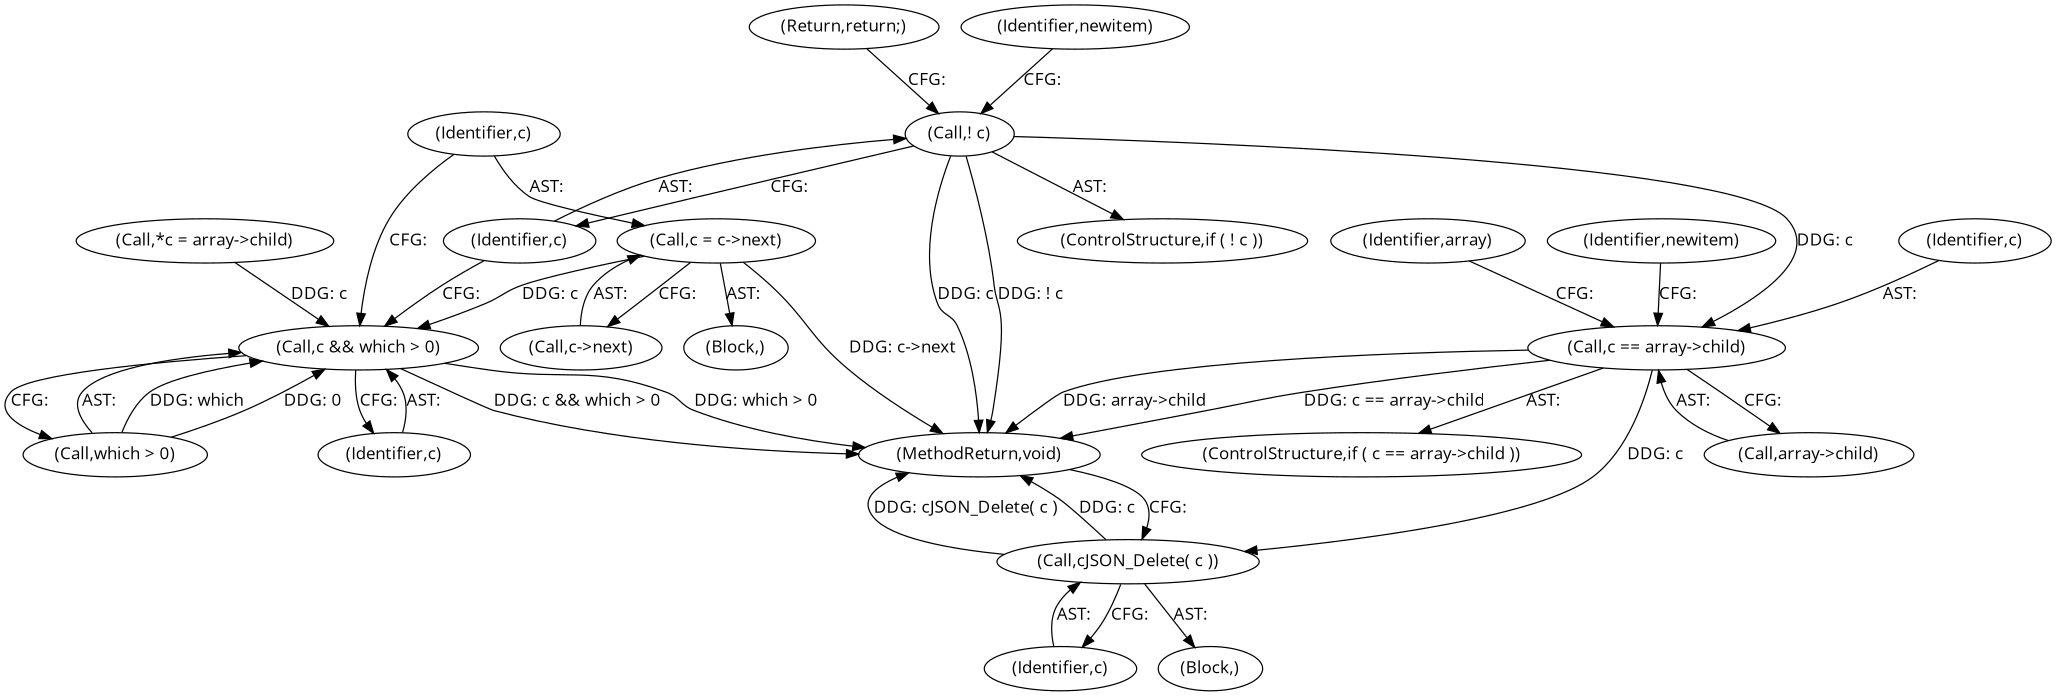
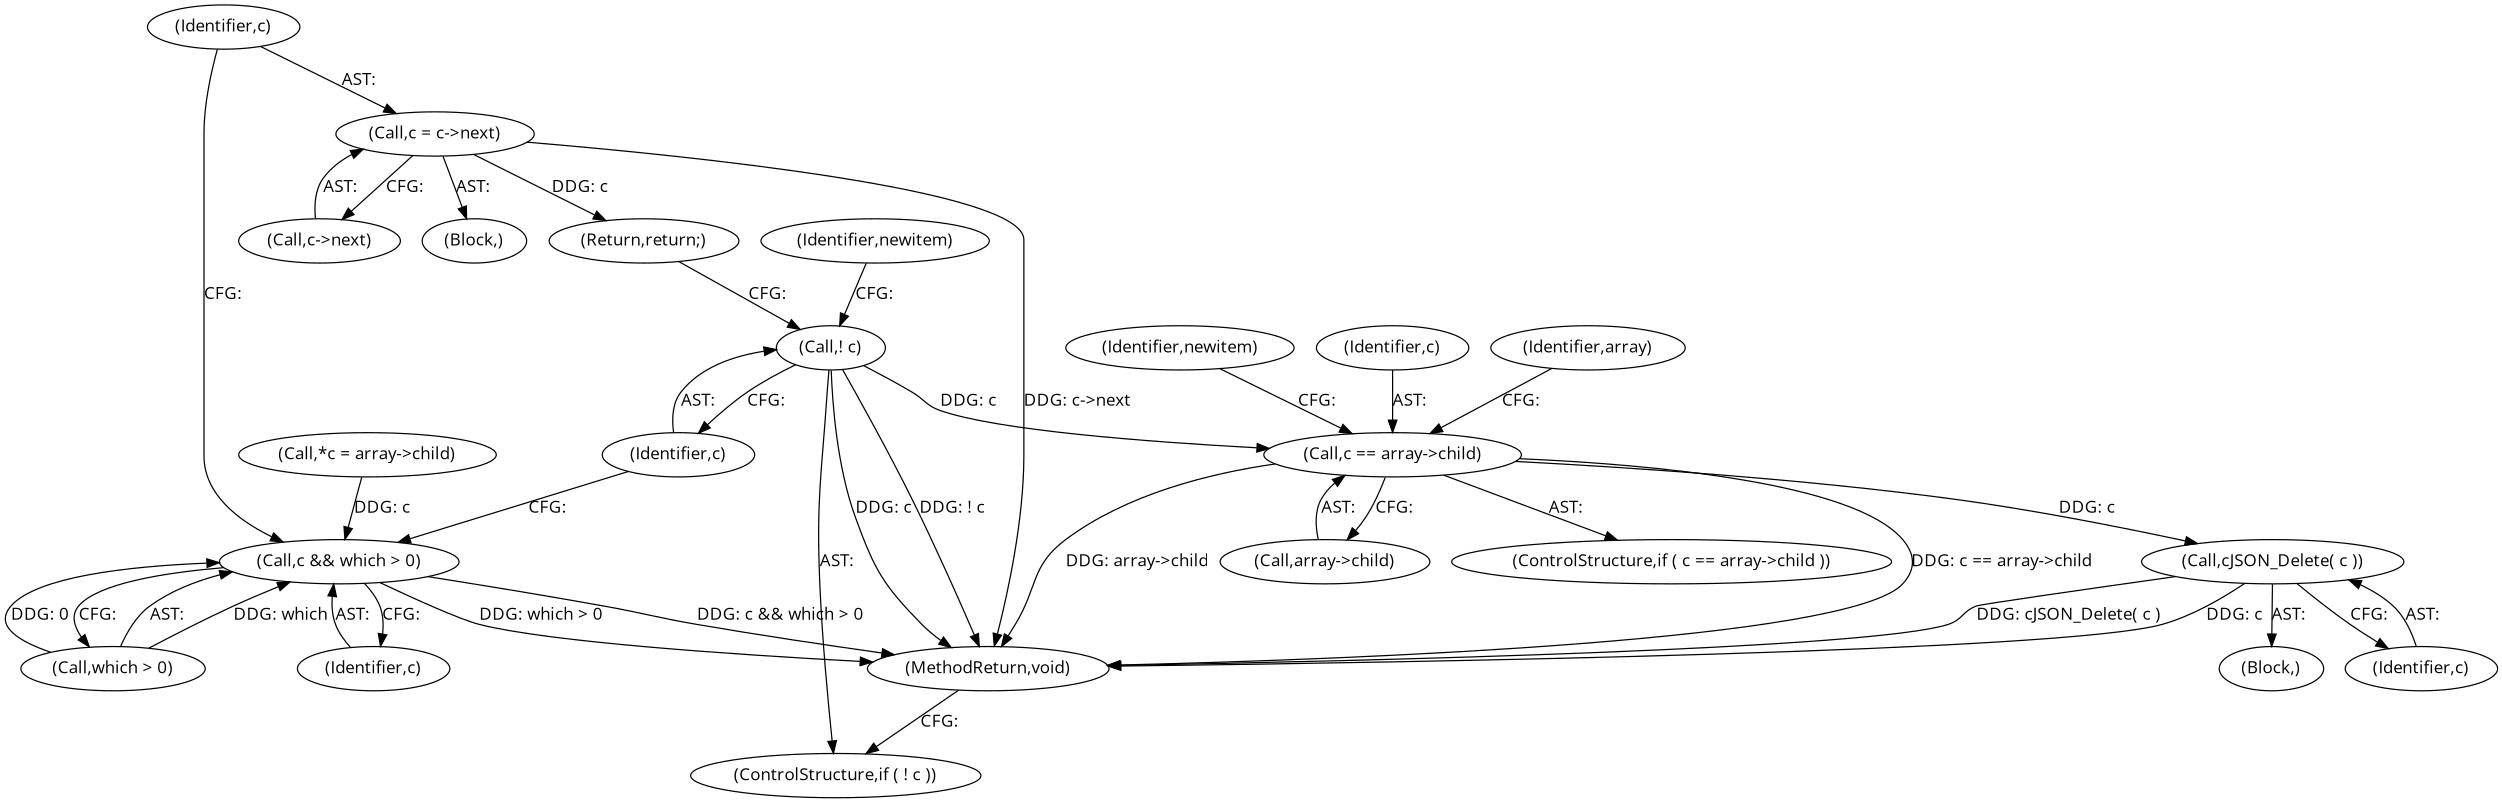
(534, 281) -> (534, 185)
(1123, 485) -> (917, 718)
